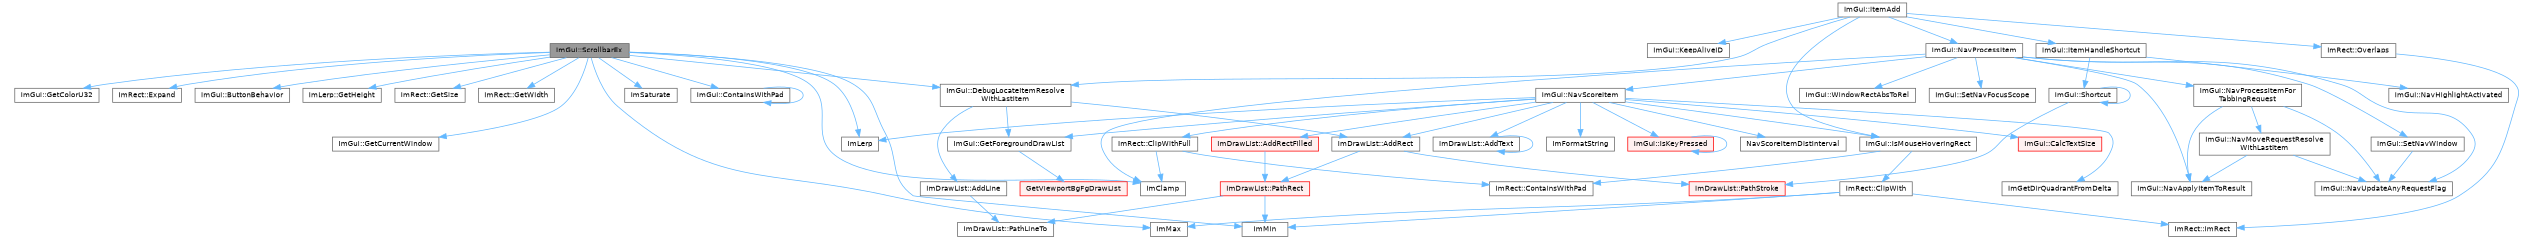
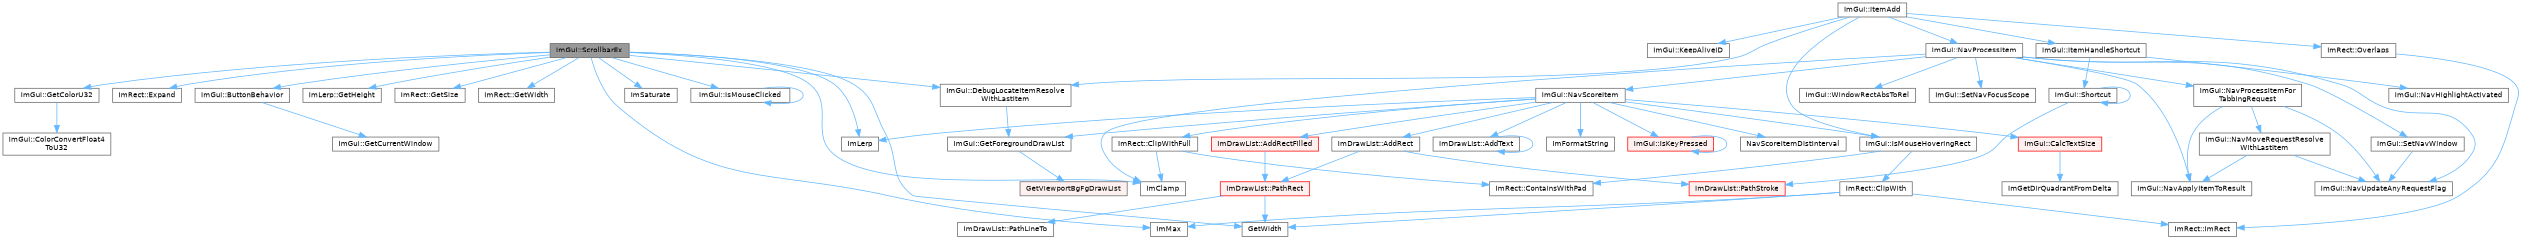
(740, 95) -> (740, 95)
(1897, 114) -> (2060, 163)
(1212, 117) -> none
(532, 119) -> (310, 119)
none -> (57, 144)
(964, 189) -> none
(1074, 189) -> (1074, 189)
(1265, 229) -> (1265, 229)
